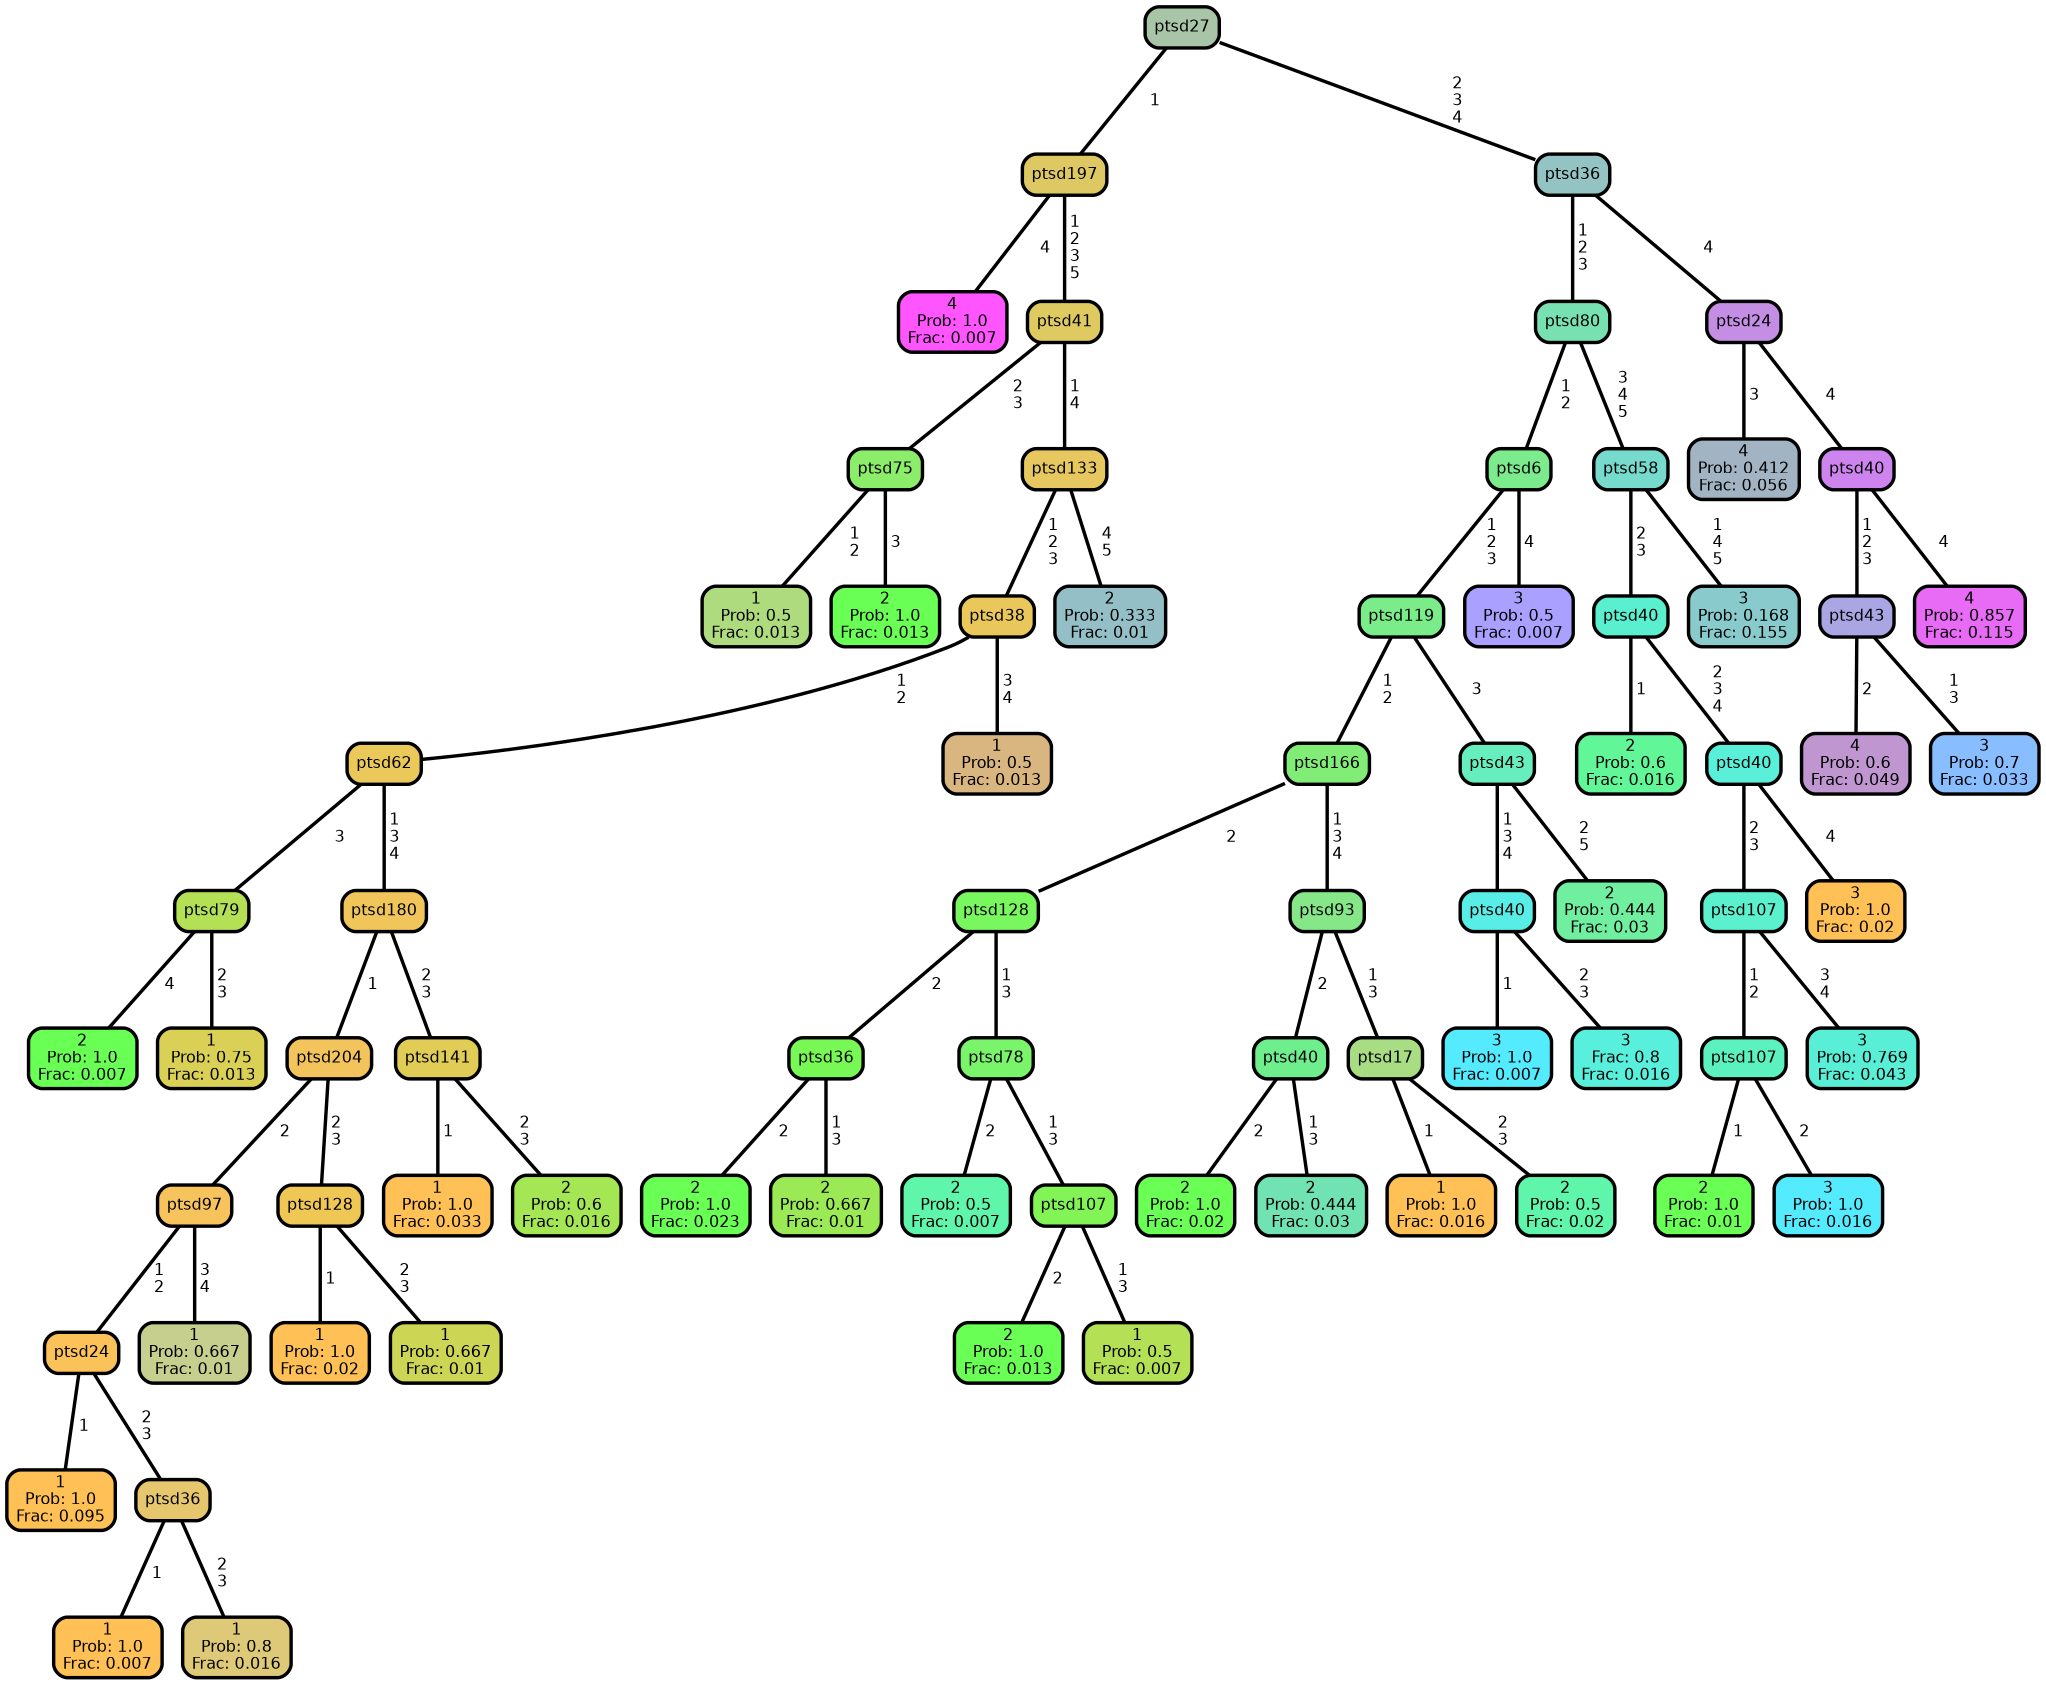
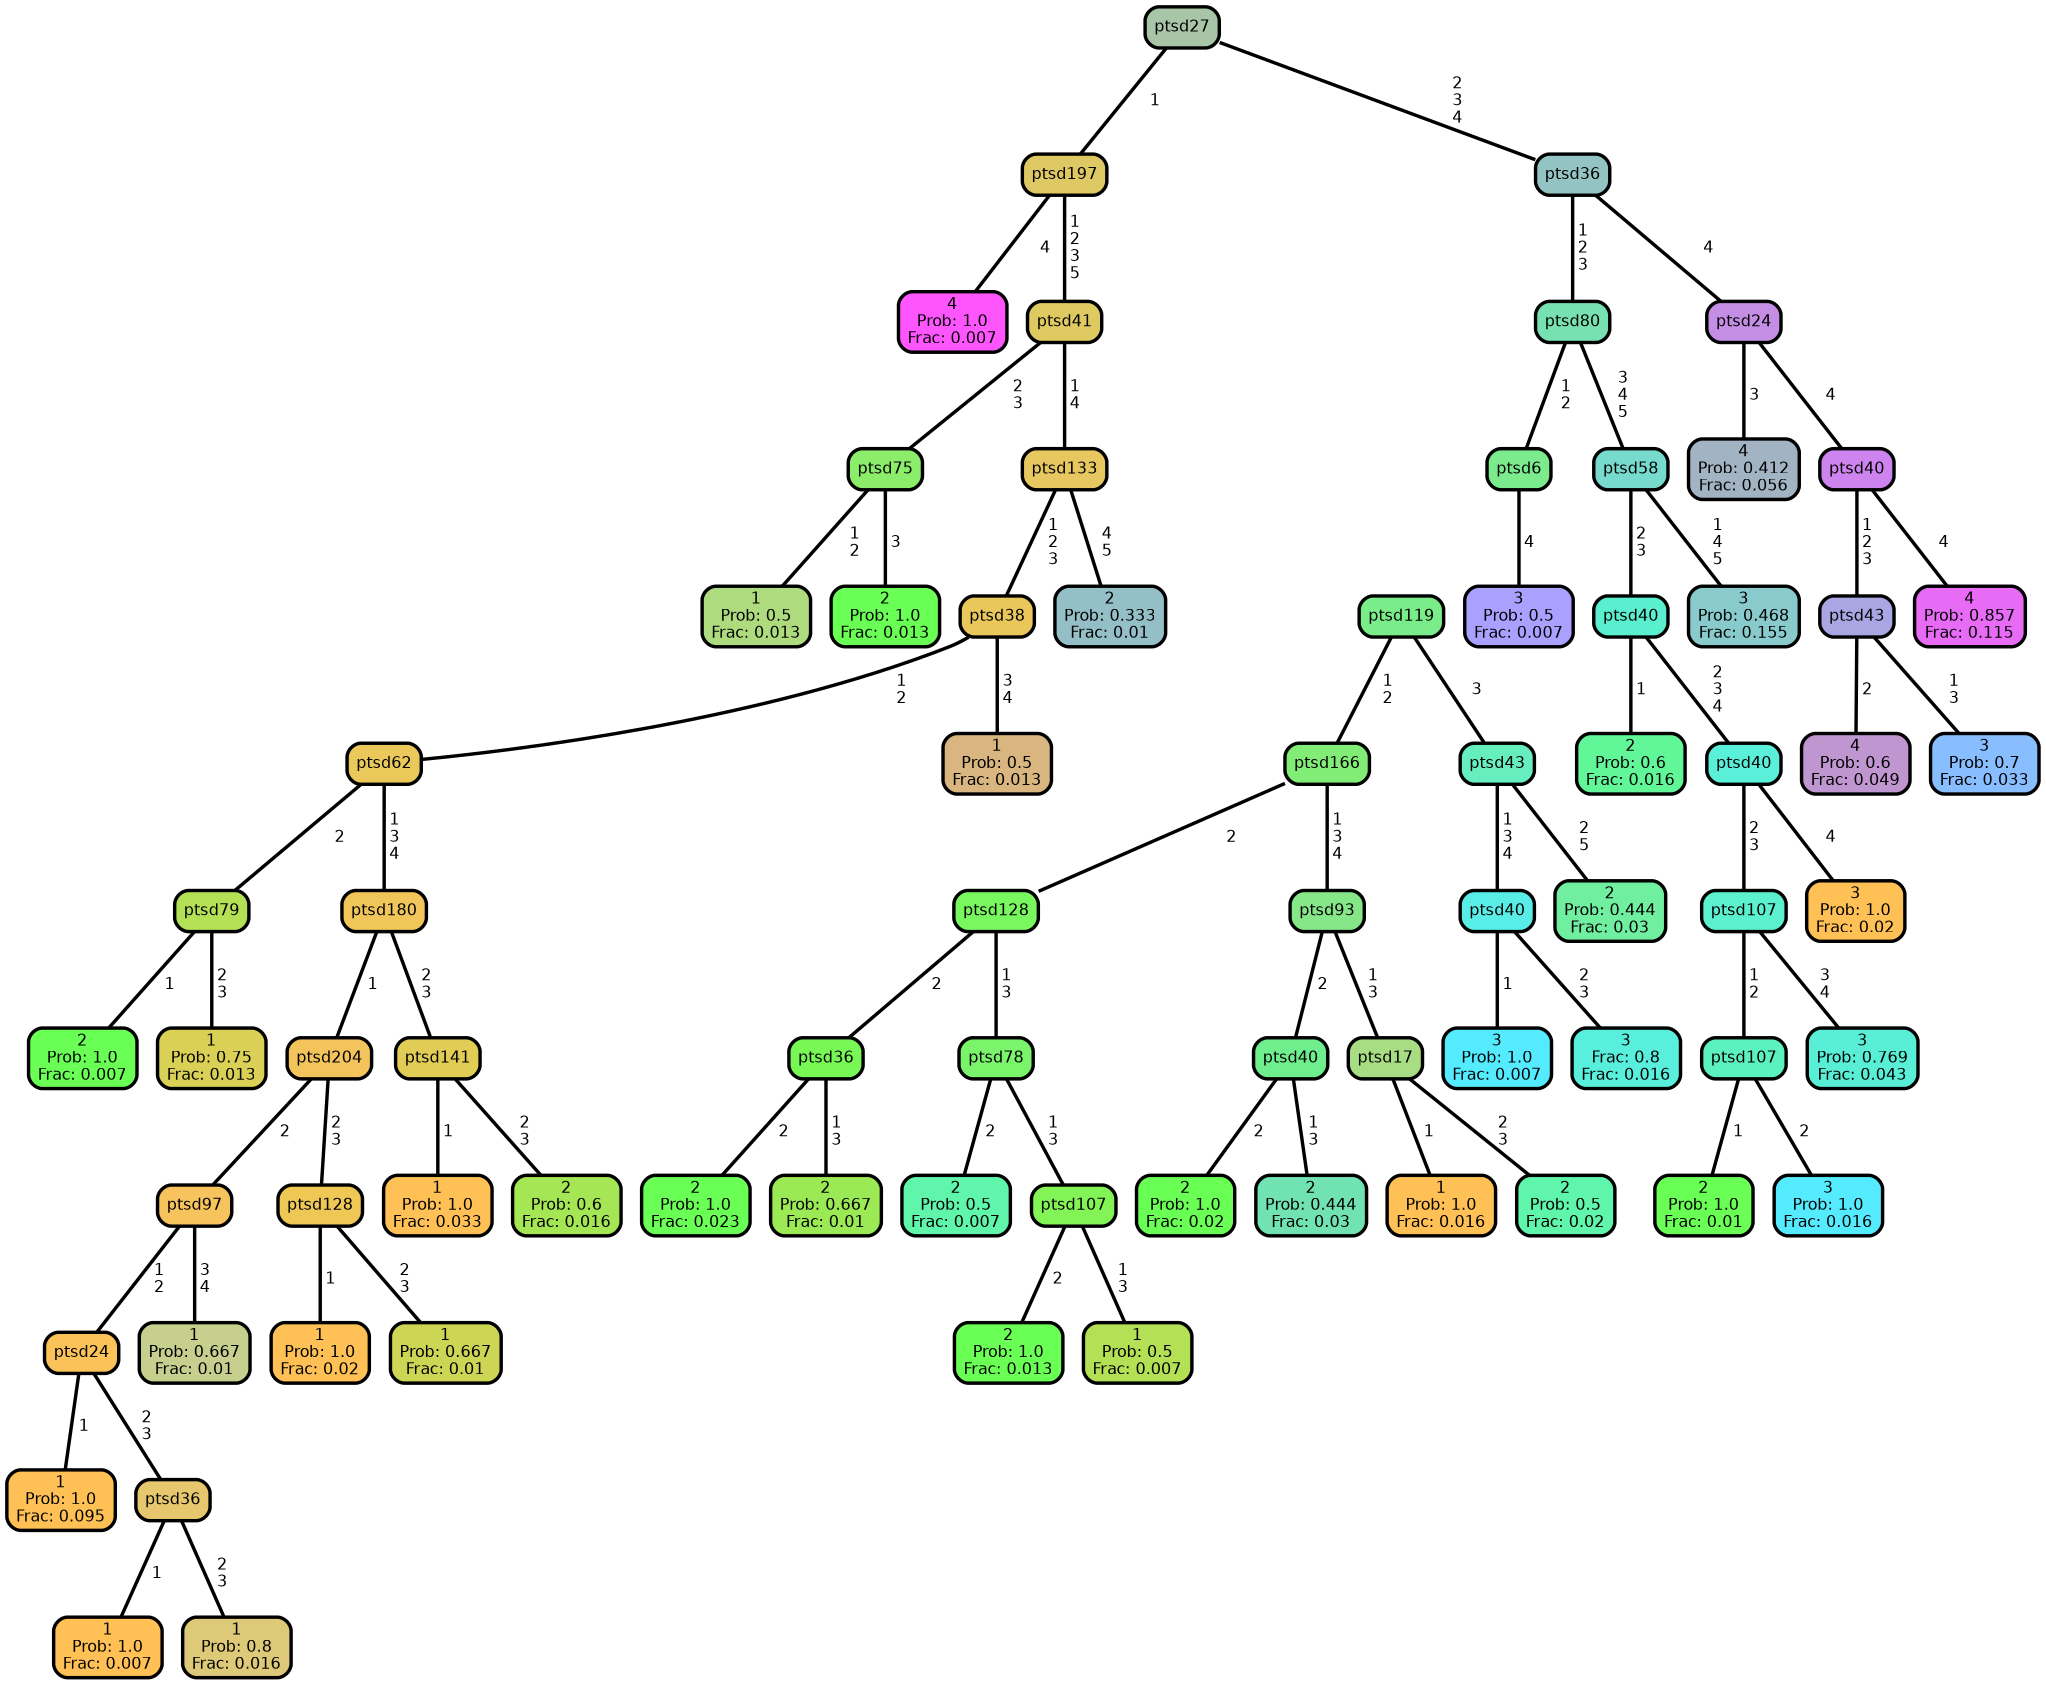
(1460, 543) -> none
(1744, 616) -> (1744, 616)
(337, 837) -> (337, 837)
(167, 985) -> (167, 985)
